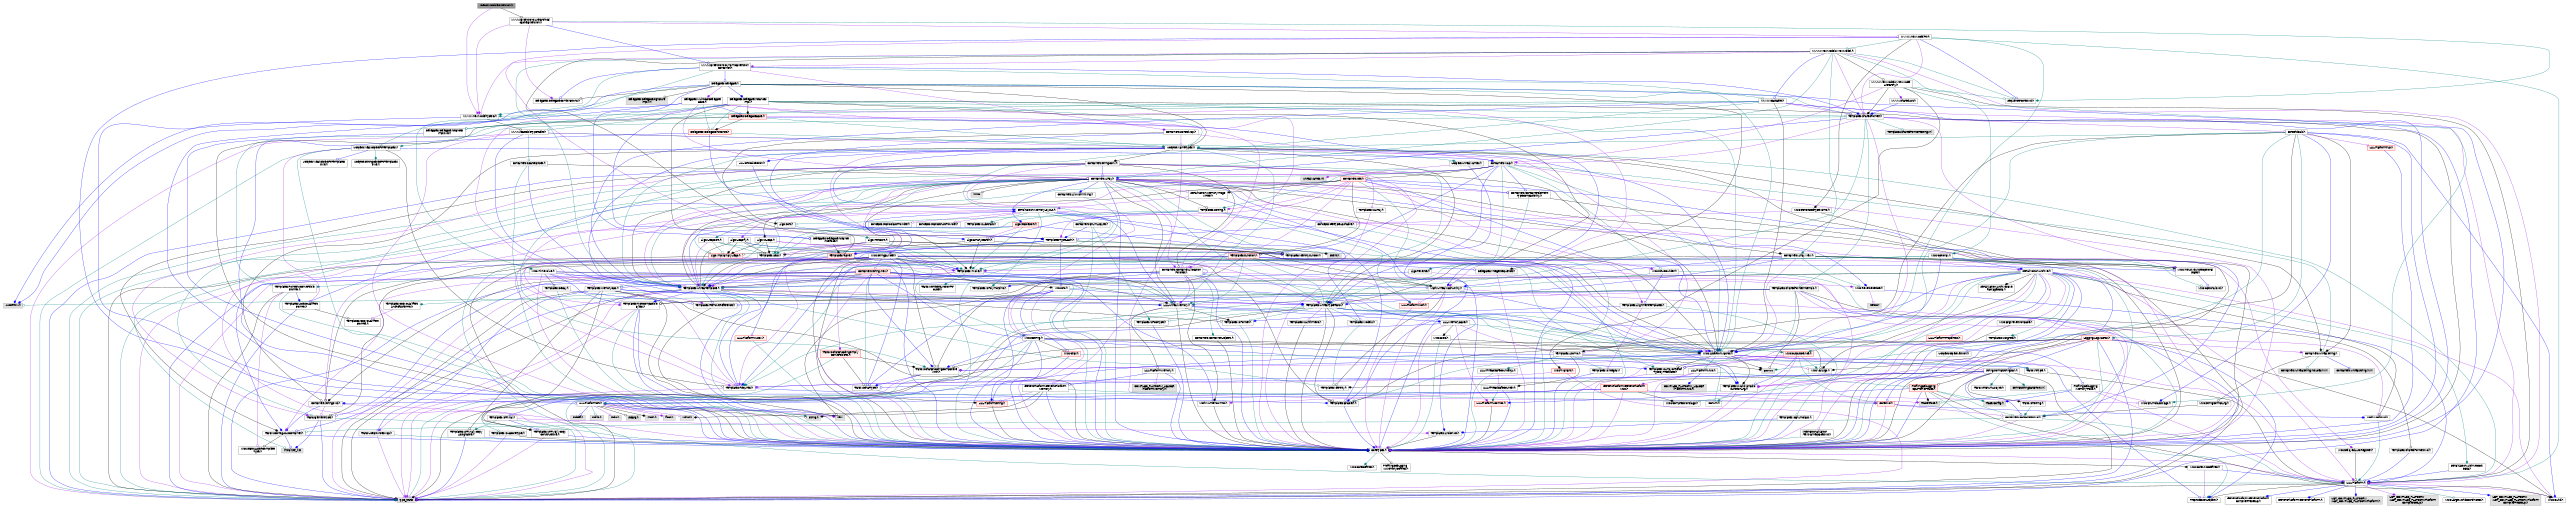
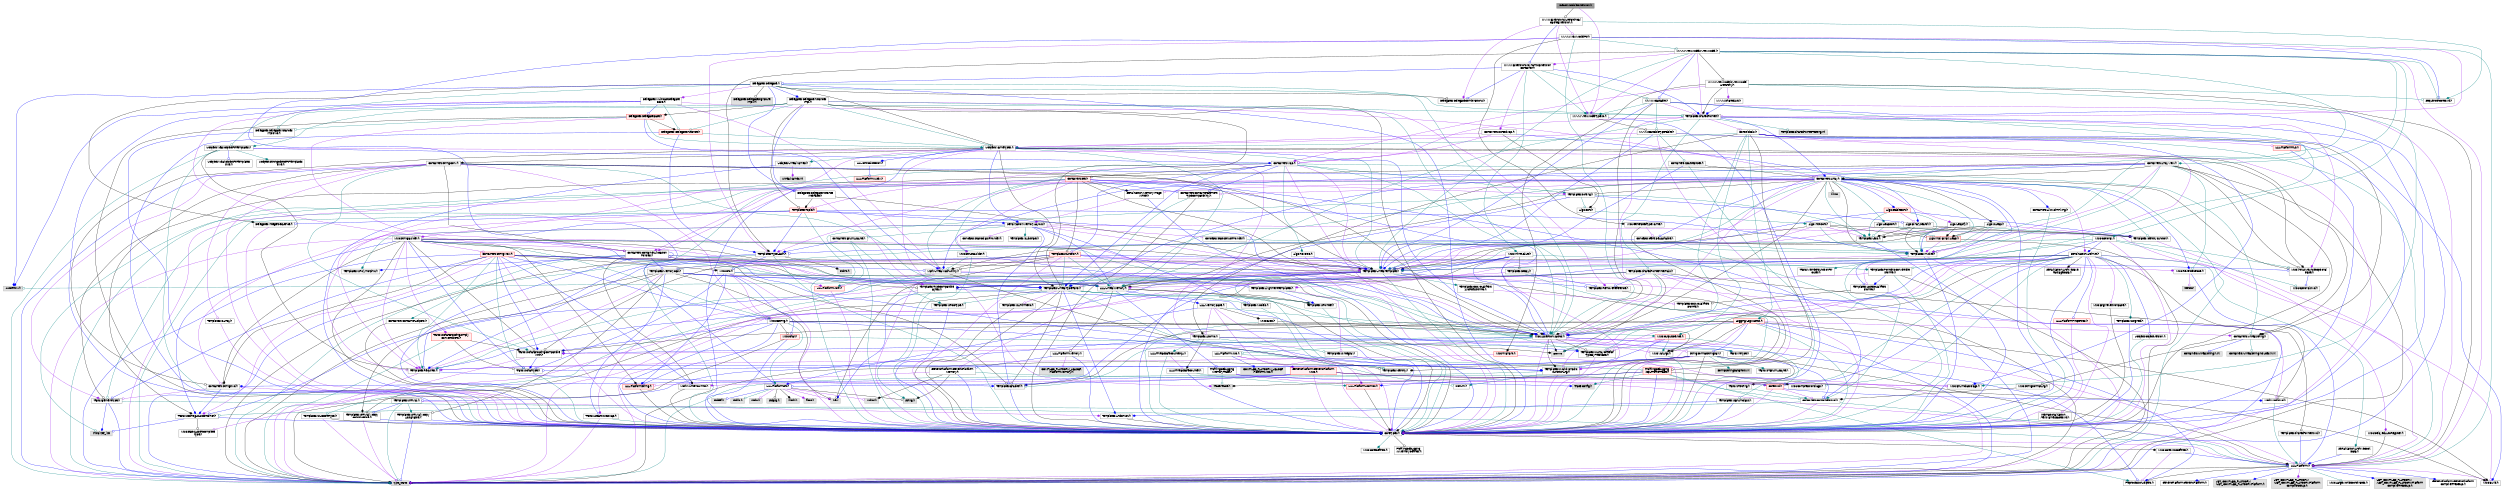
(1448, 213) -> (1998, 175)
(951, 247) -> (789, 231)
(1065, 266) -> (1576, 247)
